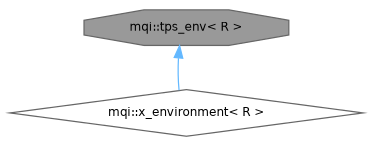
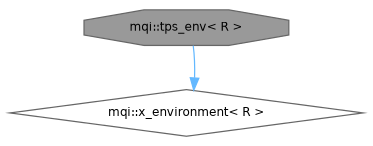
(178, 74) -> (195, 62)
